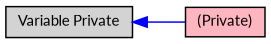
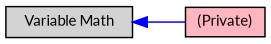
(69, 22) -> (69, 22)
